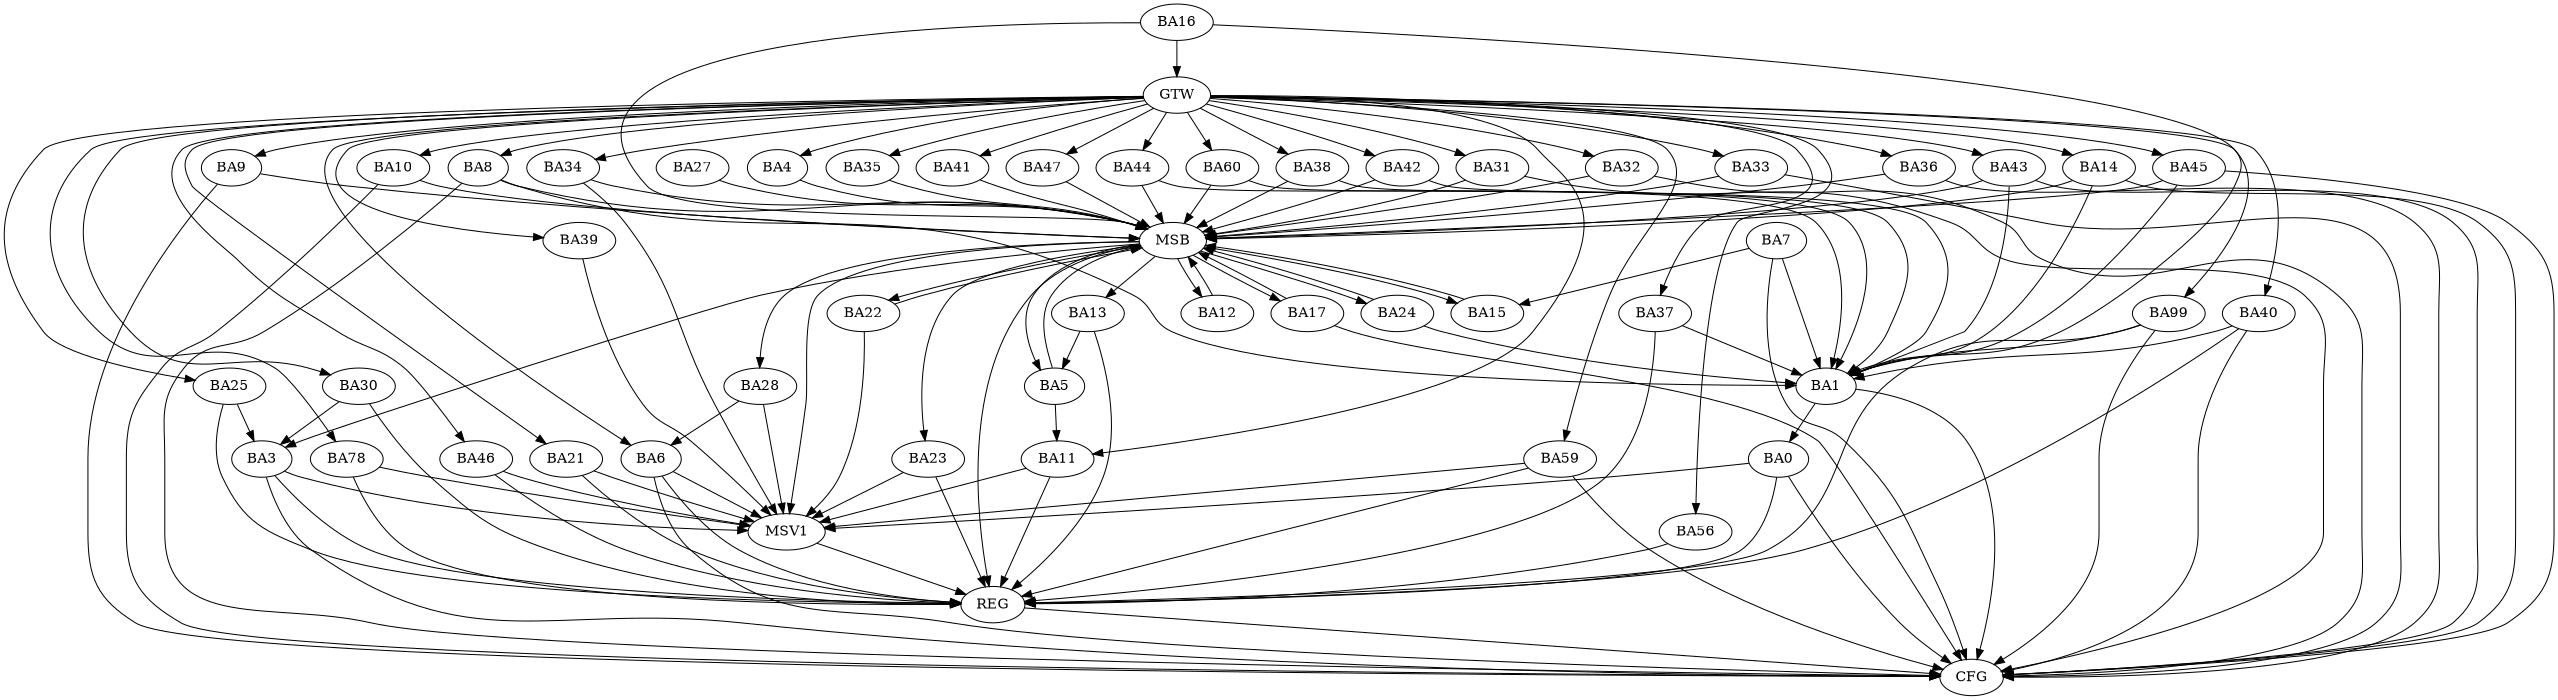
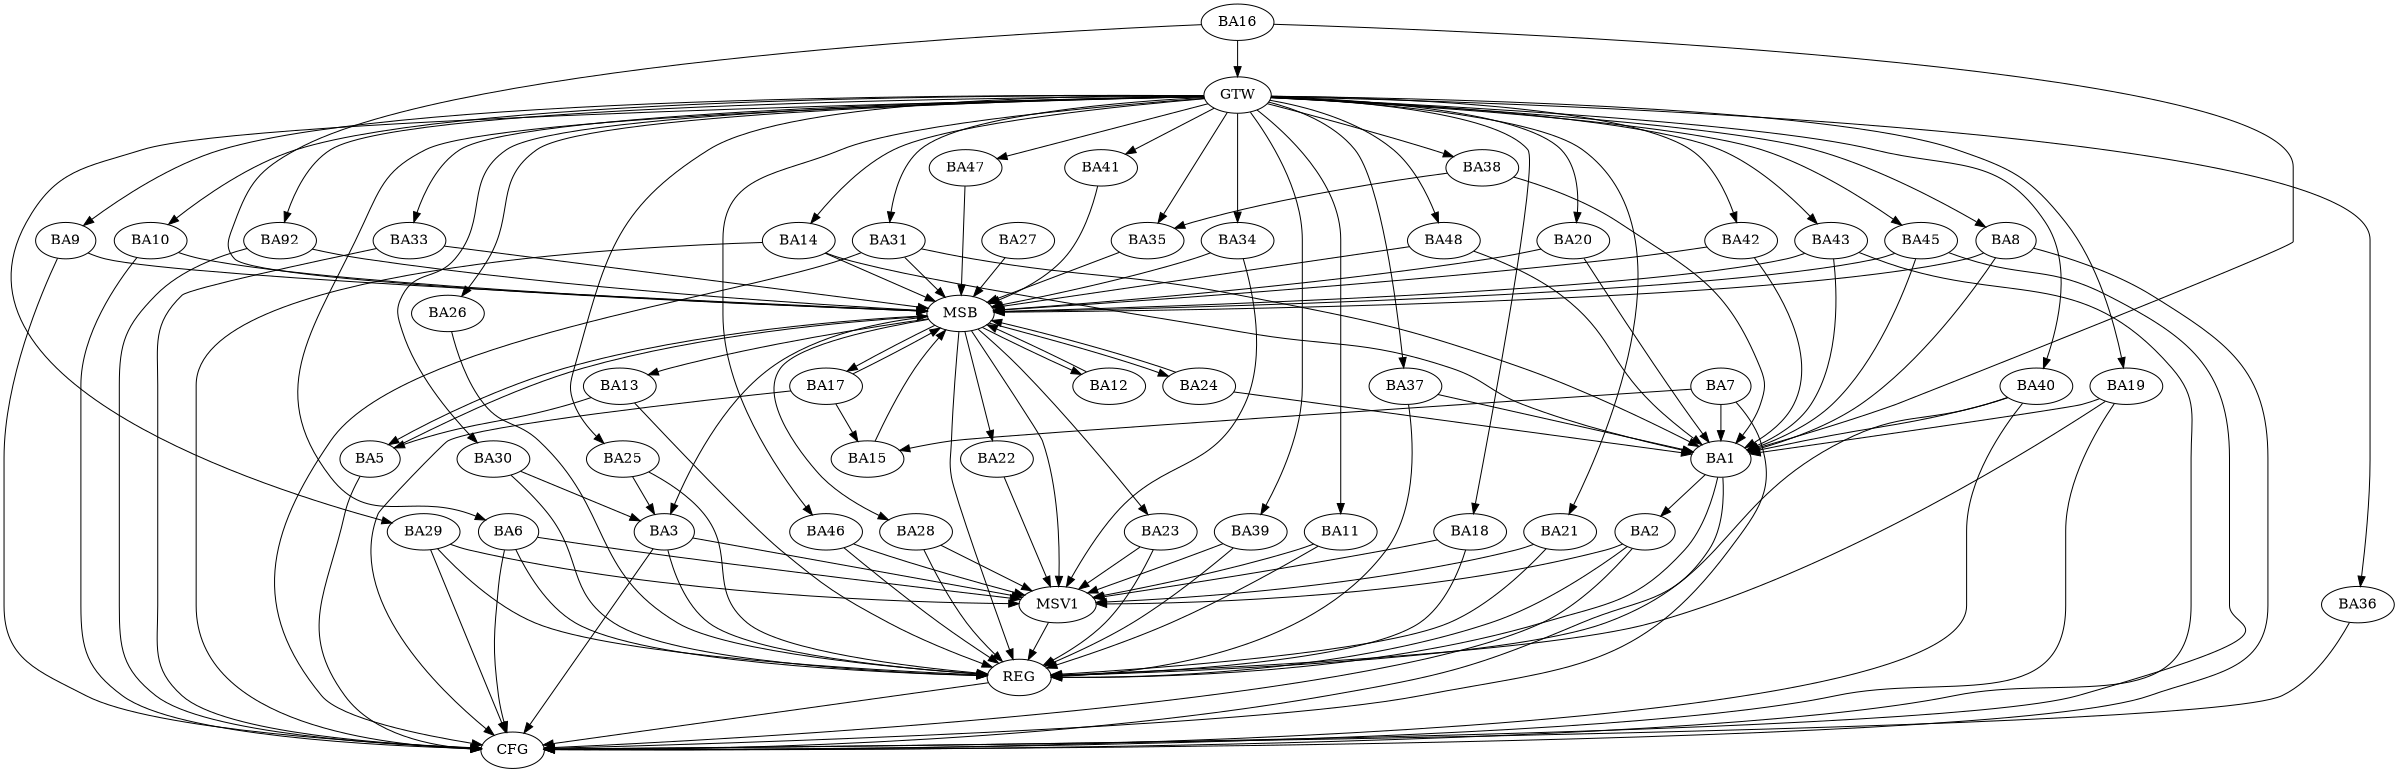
(778, 168) -> none
(1132, 168) -> (1444, 241)
(1222, 168) -> (1573, 241)
(1622, 168) -> (280, 241)
(1247, 202) -> (1315, 194)
(1551, 210) -> none
(1327, 269) -> (844, 418)
(1012, 274) -> none
(2169, 313) -> (2126, 386)
none -> (1335, 314)
(1056, 418) -> (324, 656)
(709, 420) -> (958, 611)
(347, 459) -> (1470, 532)
(1560, 459) -> (424, 532)
(1779, 459) -> (1645, 532)
(1696, 532) -> (448, 313)
none -> (1148, 613)
none -> (1460, 643)
